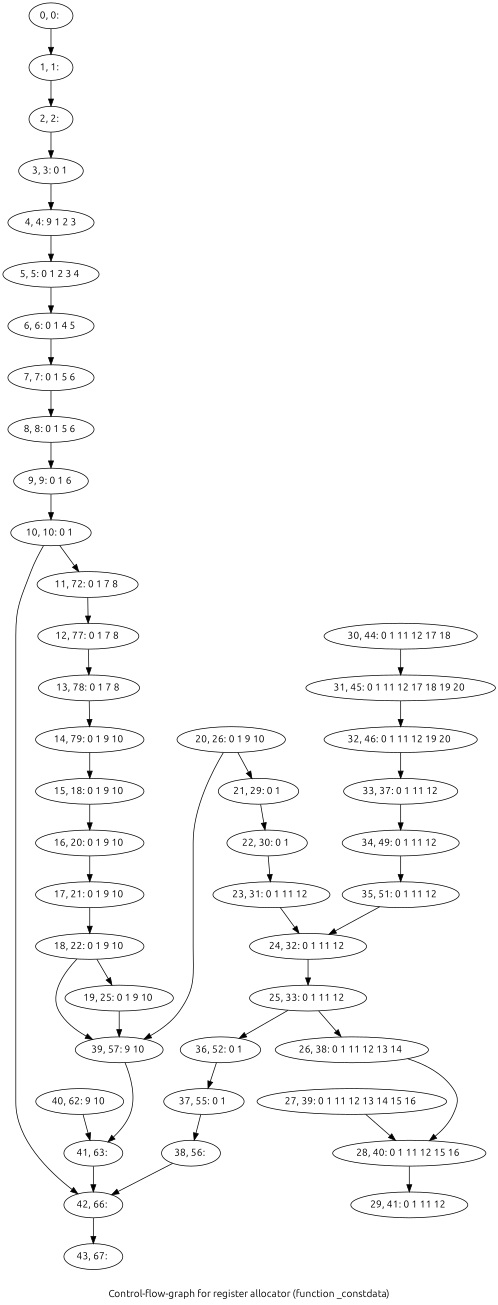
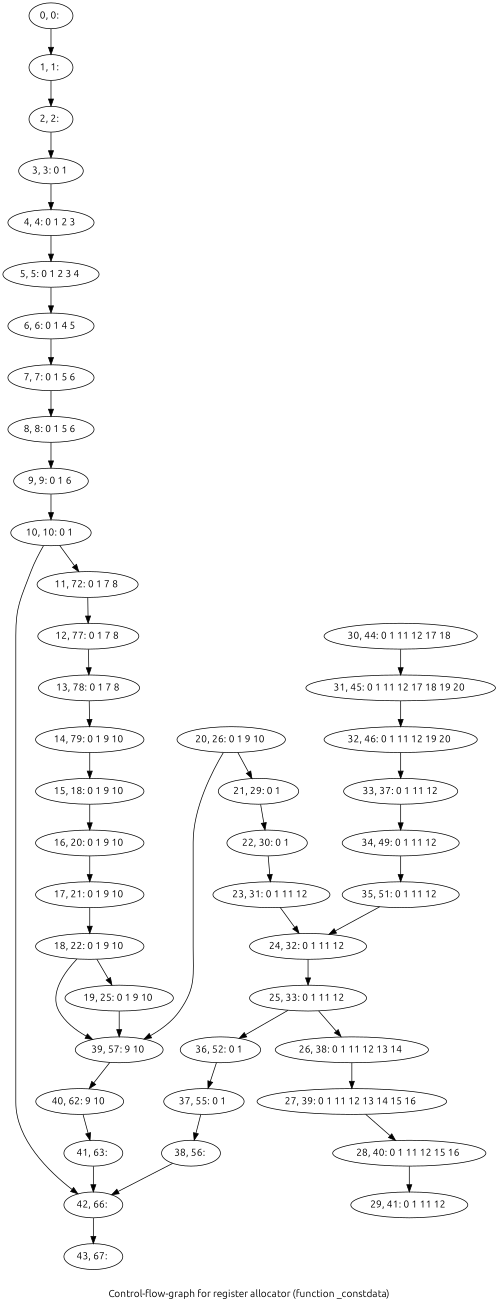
(51, 223) -> (51, 223)
(453, 1089) -> (352, 1072)
(133, 1102) -> (102, 1073)
